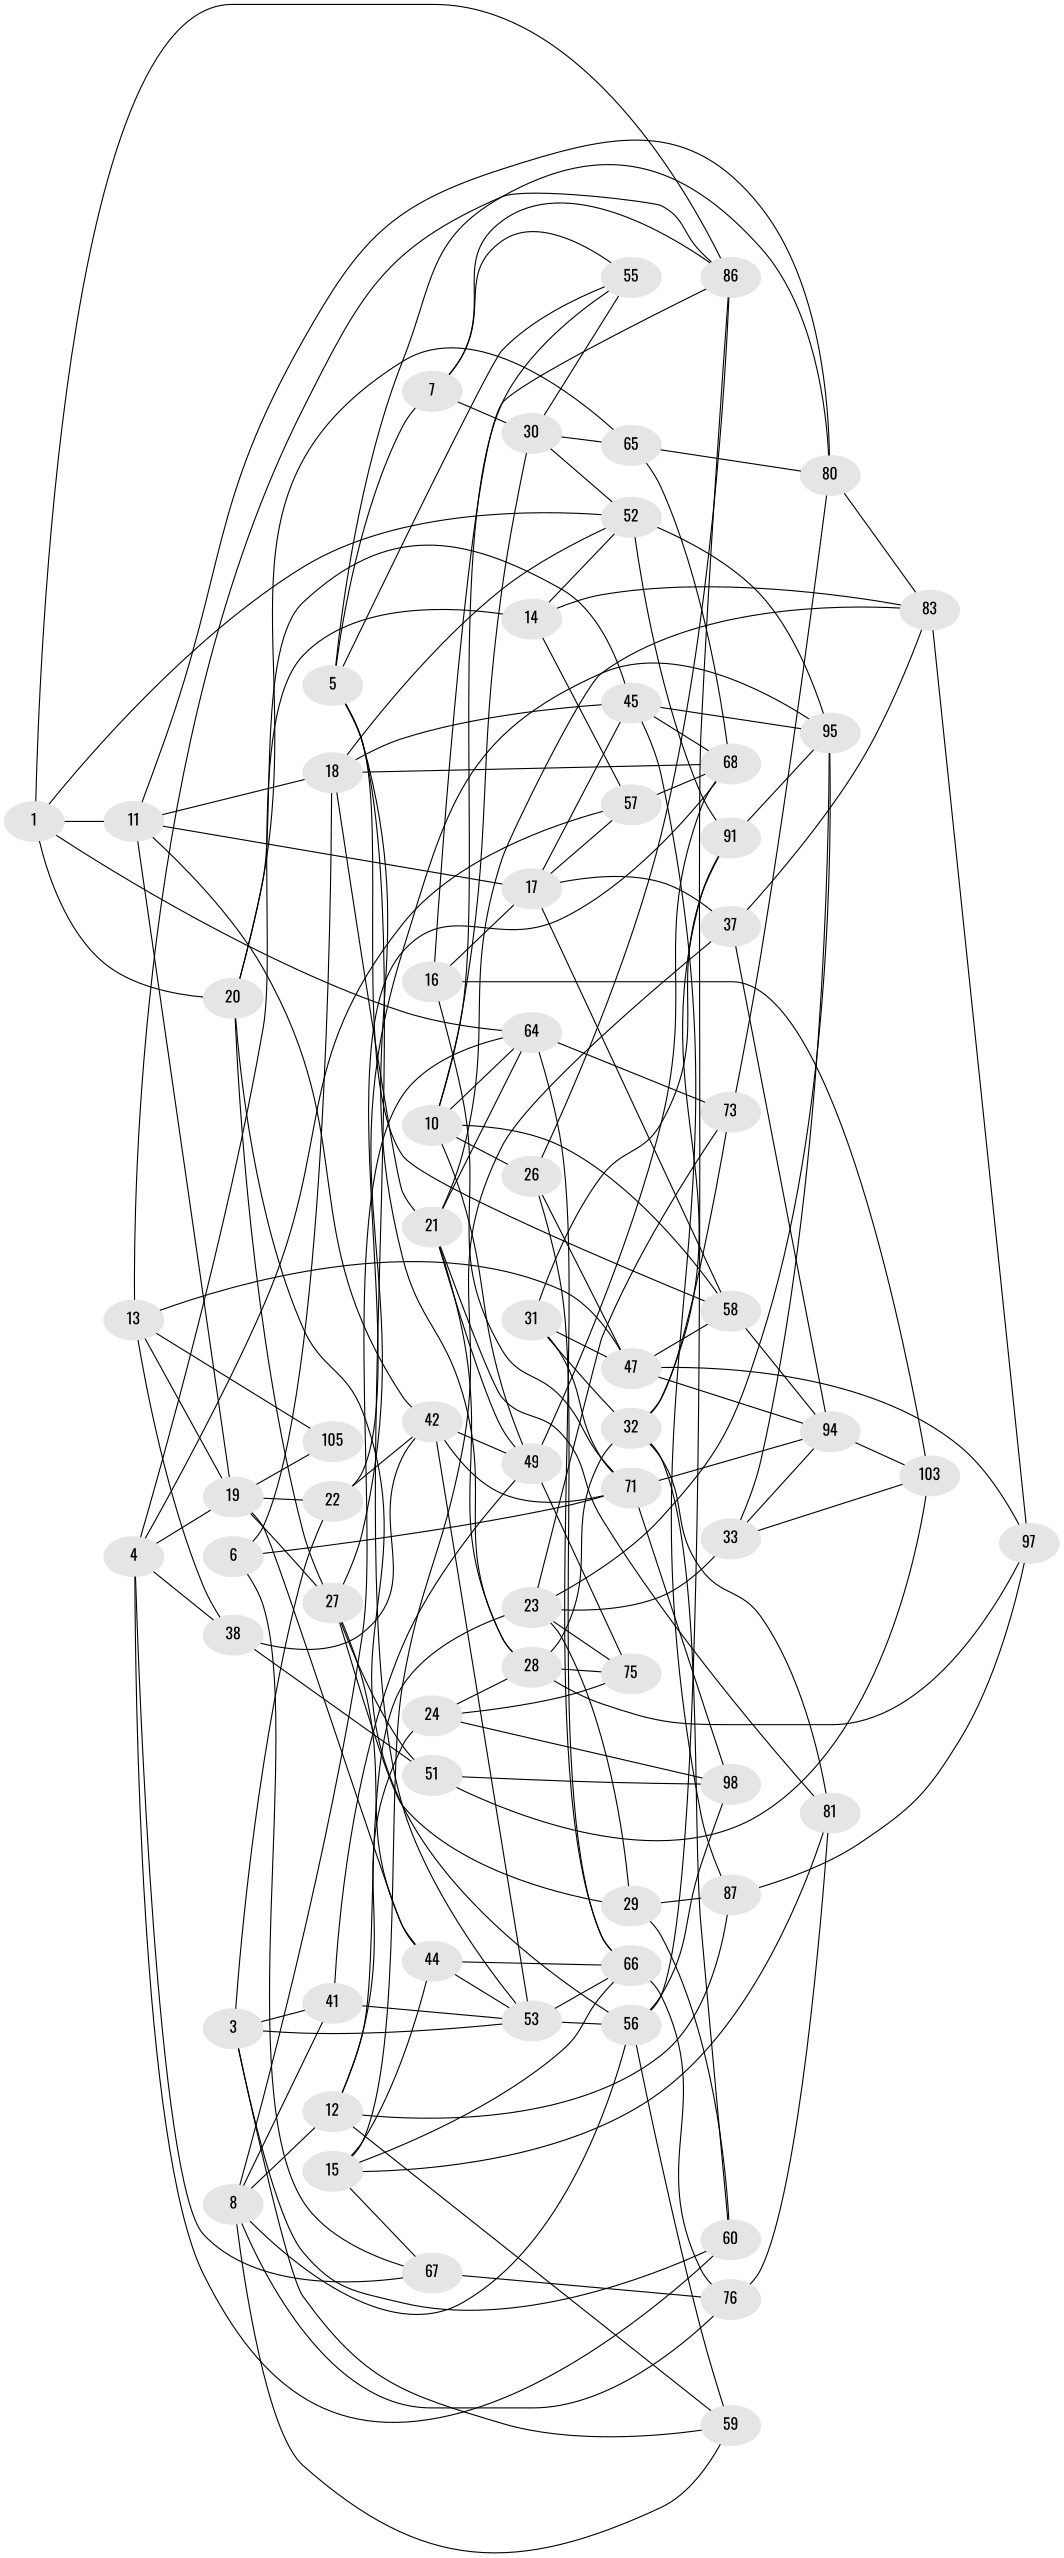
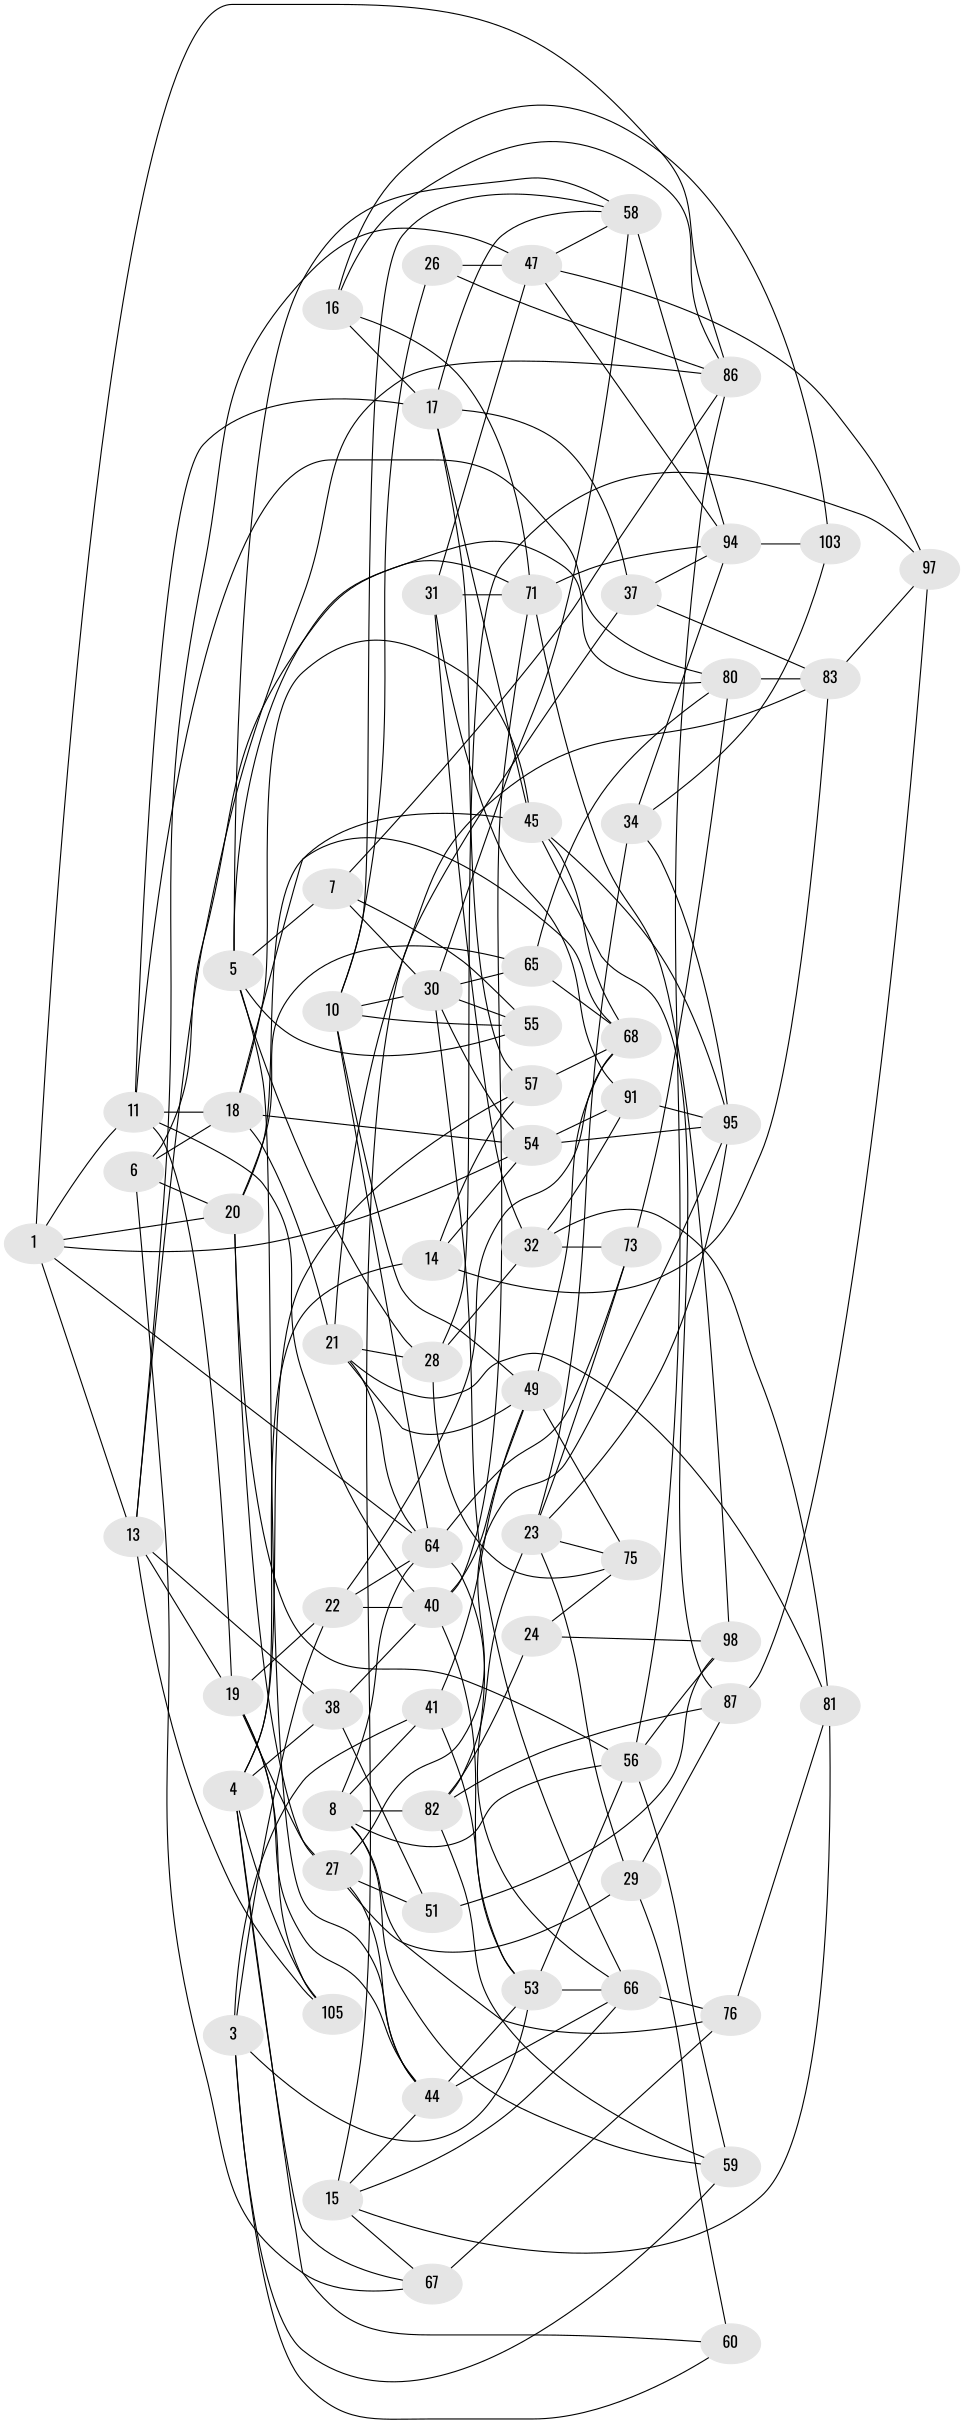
(631, 517) -> (532, 1145)
none -> (569, 592)
none -> (188, 1195)
(381, 1201) -> (278, 1700)
none -> (84, 1390)
(432, 1422) -> (432, 1608)
(189, 1523) -> (270, 1907)
(731, 1539) -> (631, 824)
(568, 1575) -> (474, 1478)
none -> (383, 1578)
(485, 1690) -> none
(781, 1798) -> none
(697, 1829) -> none
(333, 2112) -> (432, 1811)
